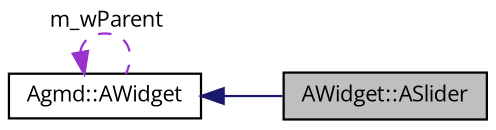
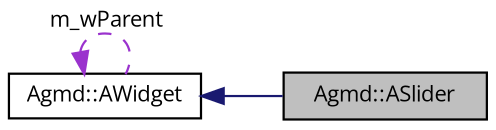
(385, 96) -> (385, 96)
